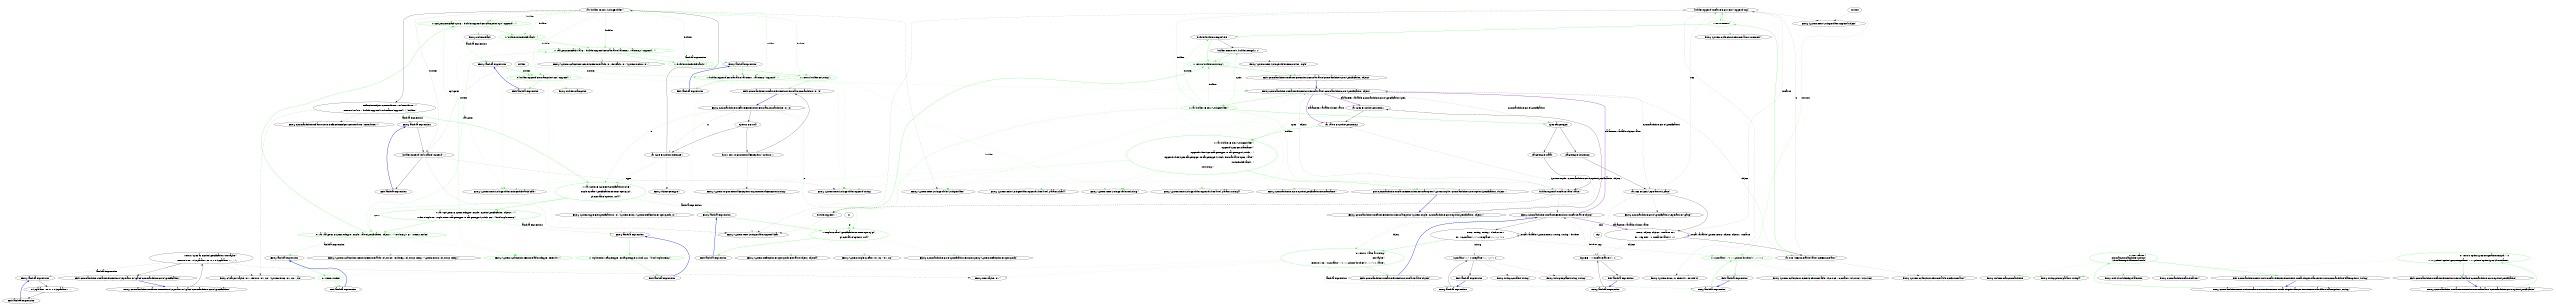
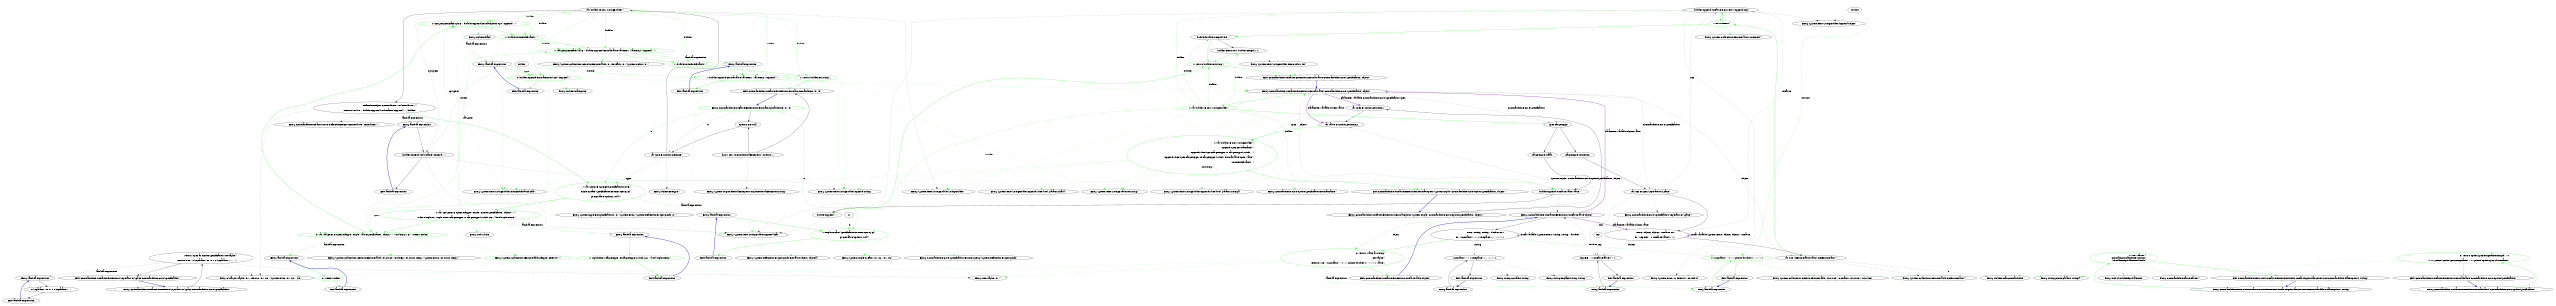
(1278, 64) -> (1278, 64)
(433, 71) -> (433, 71)
(527, 71) -> (527, 71)
(1239, 78) -> (1239, 78)
(752, 108) -> (752, 108)
(1795, 123) -> (1909, 268)
(747, 139) -> (749, 141)
(1194, 205) -> (1194, 205)
none -> (480, 235)
